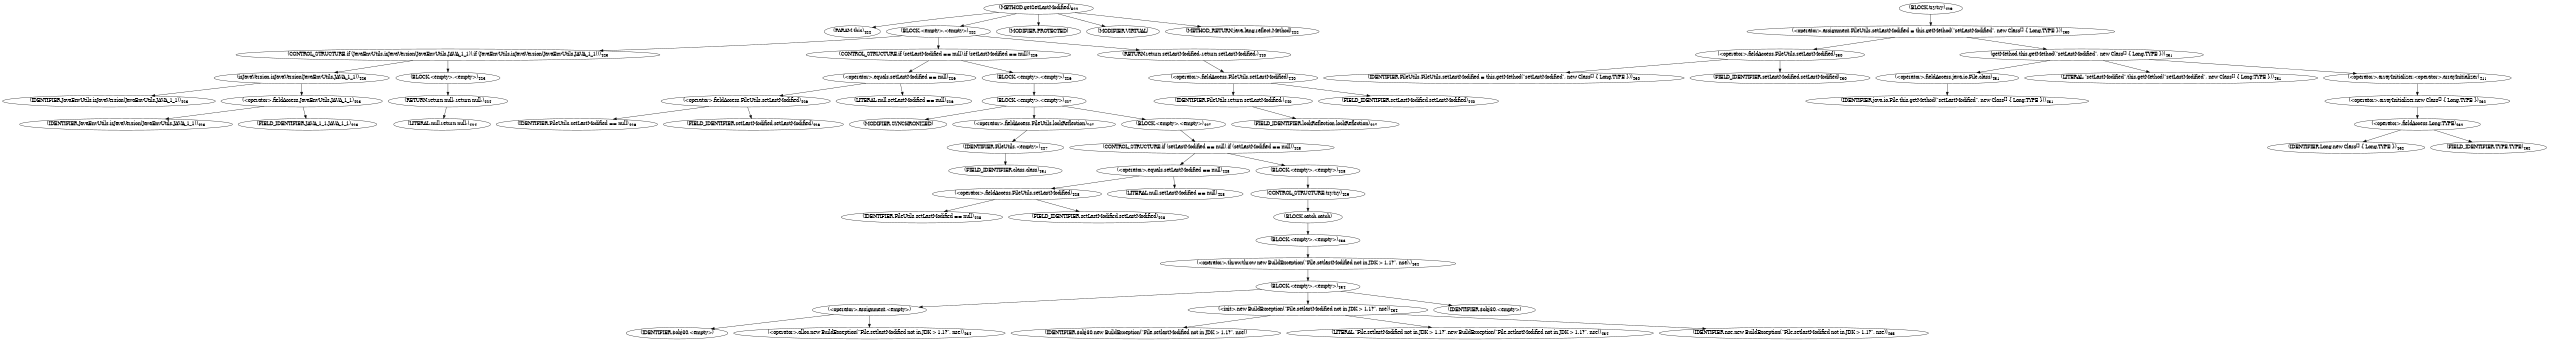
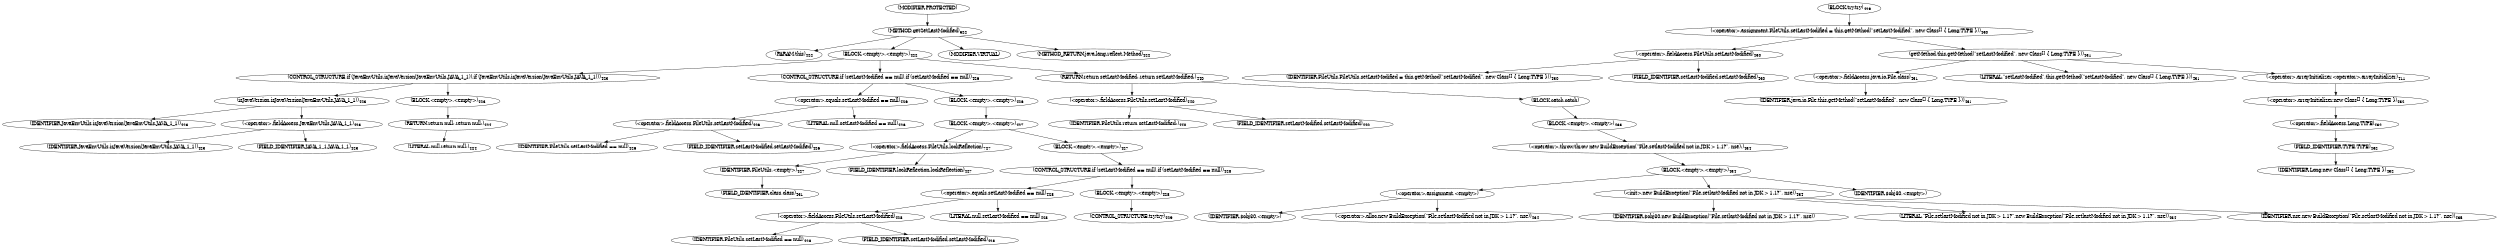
(1039, 18) -> (927, 18)
(1273, 112) -> (921, 158)
(898, 124) -> none
(2383, 135) -> (2336, 158)
(1308, 204) -> (1361, 90)
